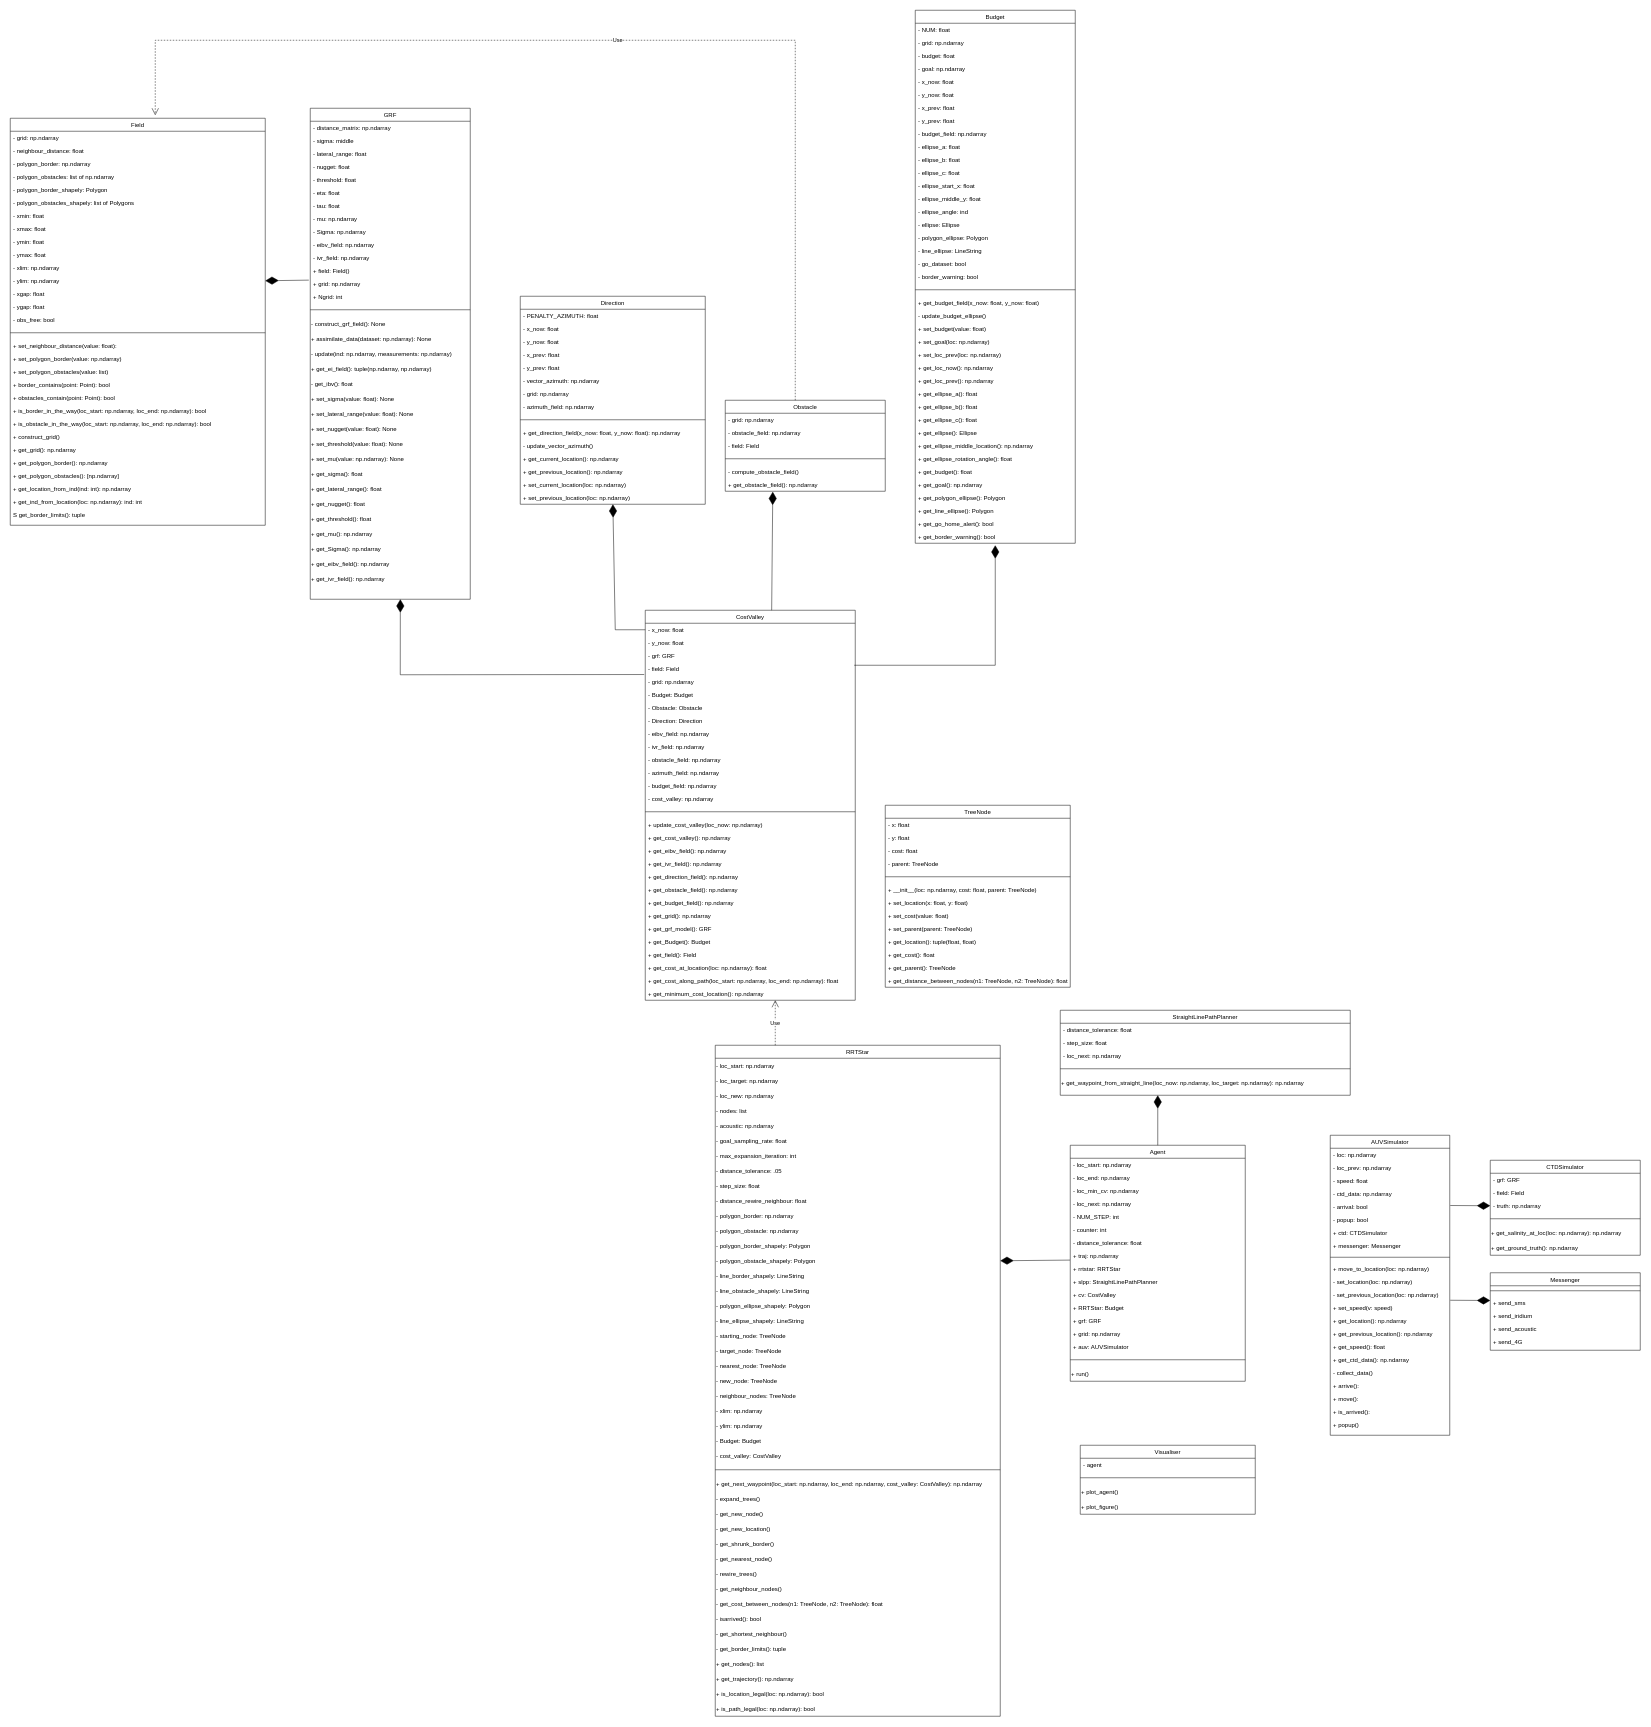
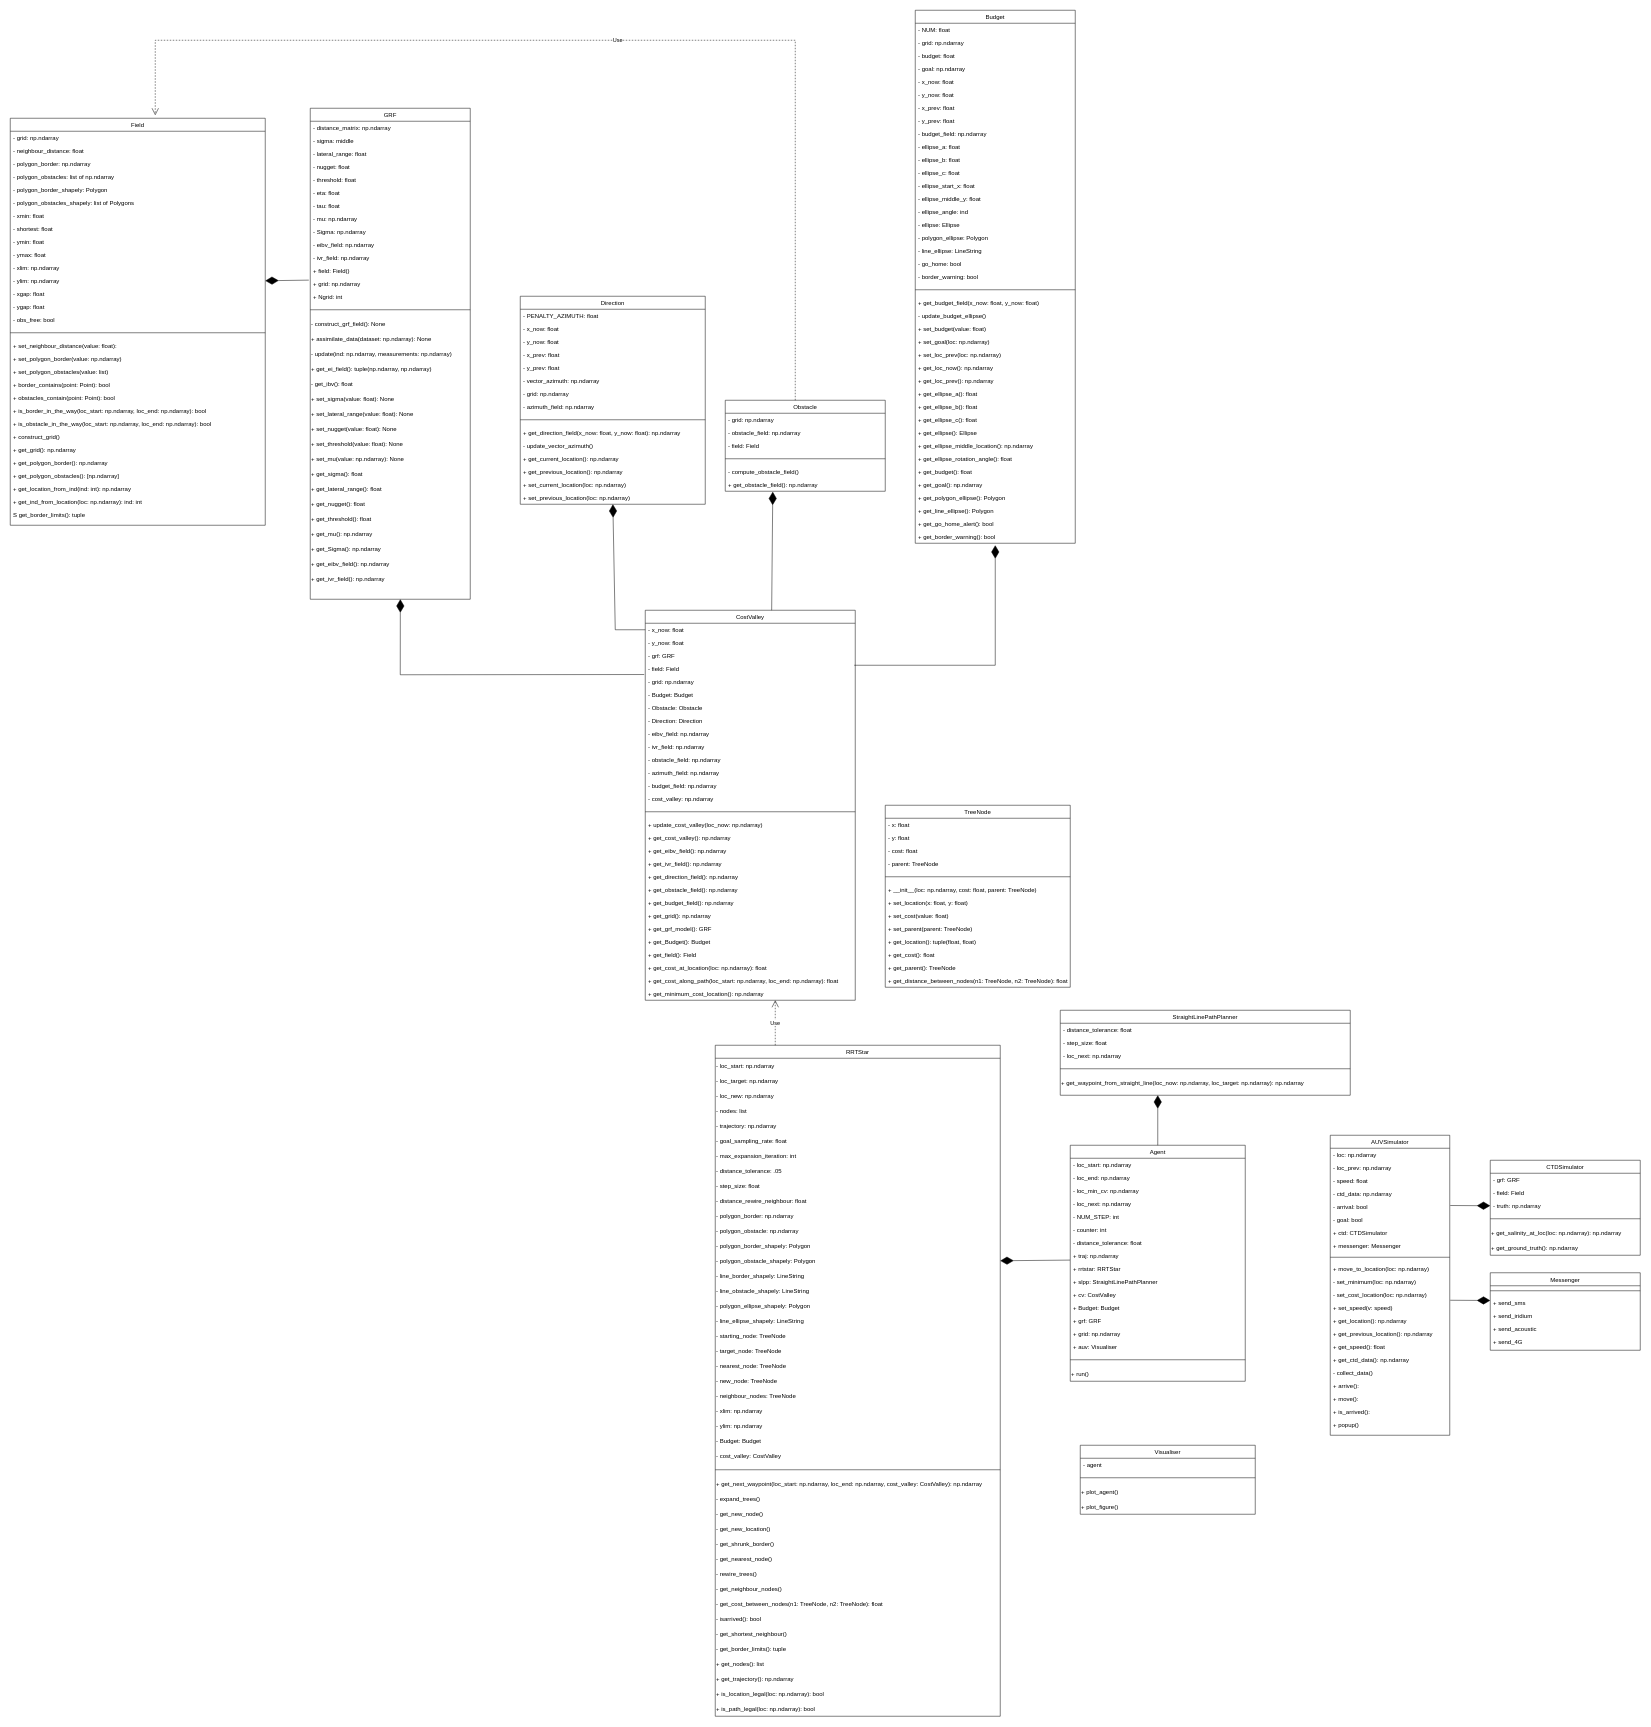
(32, 229) -> (38, 229)
(945, 264) -> (940, 264)
(749, 1126) -> (753, 1126)
(1352, 1220) -> (1349, 1220)
(1380, 1282) -> (1378, 1282)
(1394, 1295) -> (1388, 1295)
(1099, 1308) -> (1098, 1308)
(1101, 1347) -> (1097, 1347)
